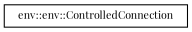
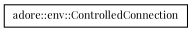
(96, 16) -> (96, 16)
